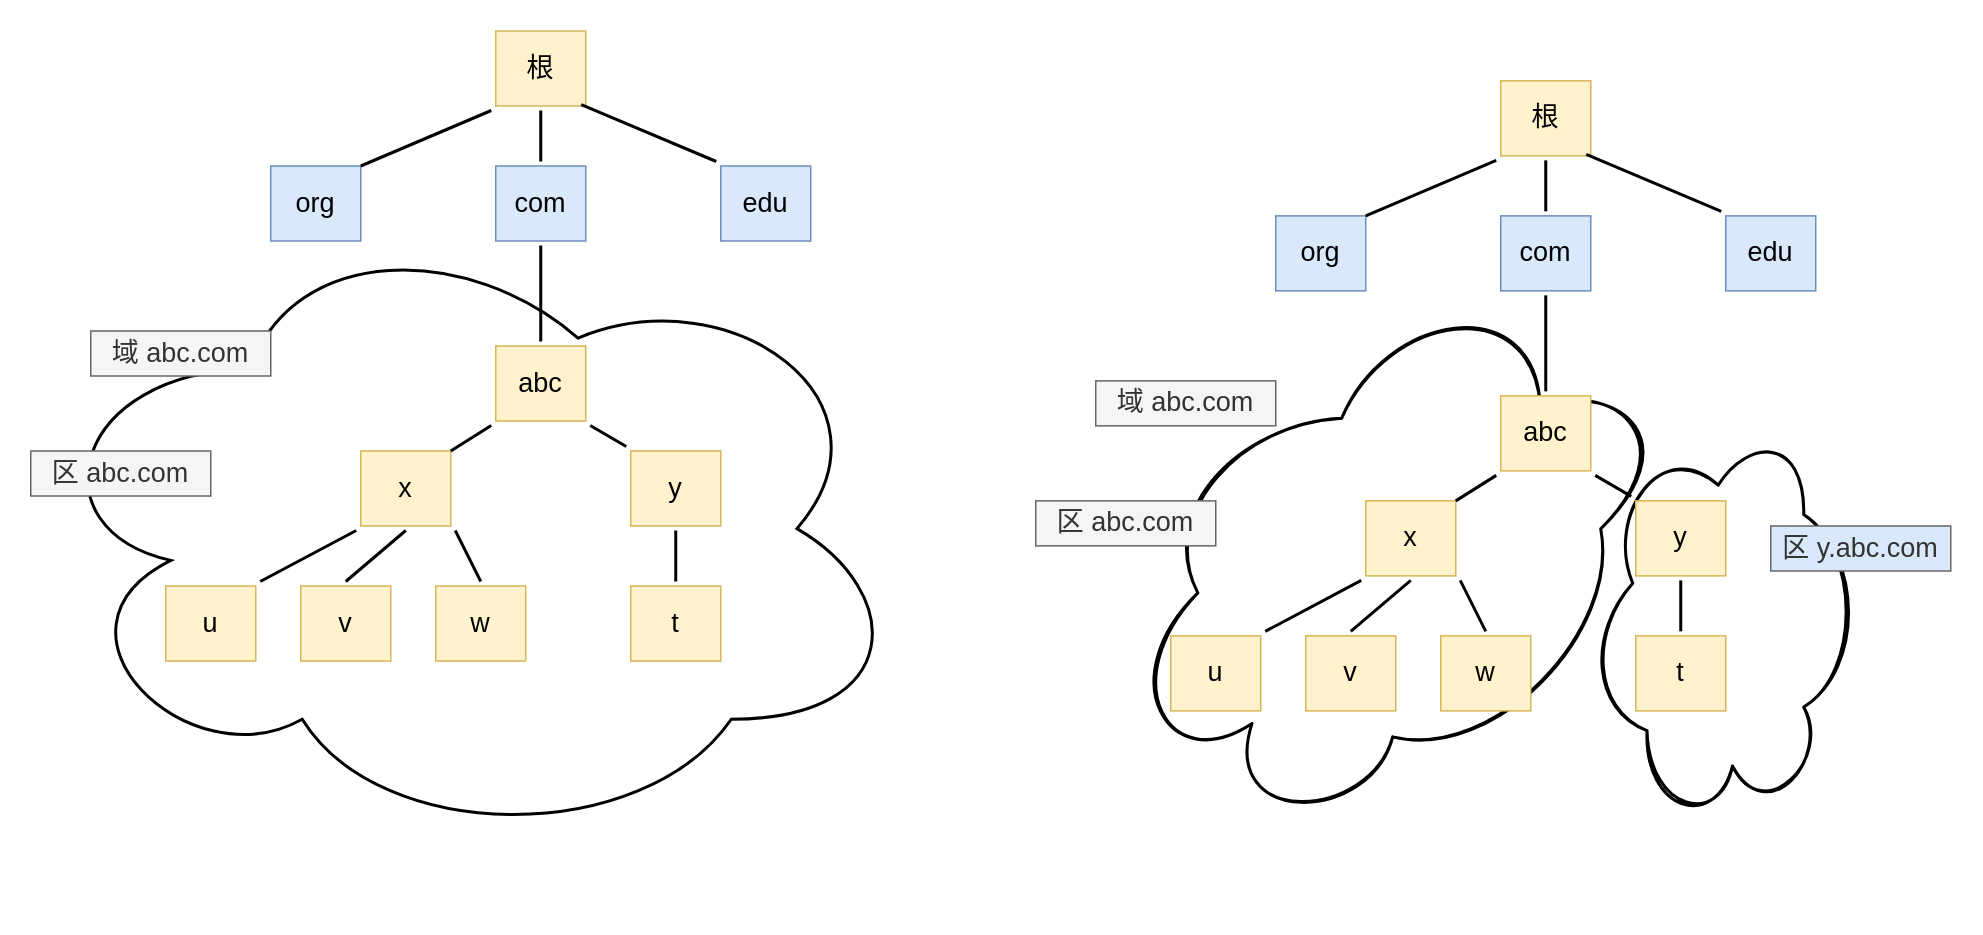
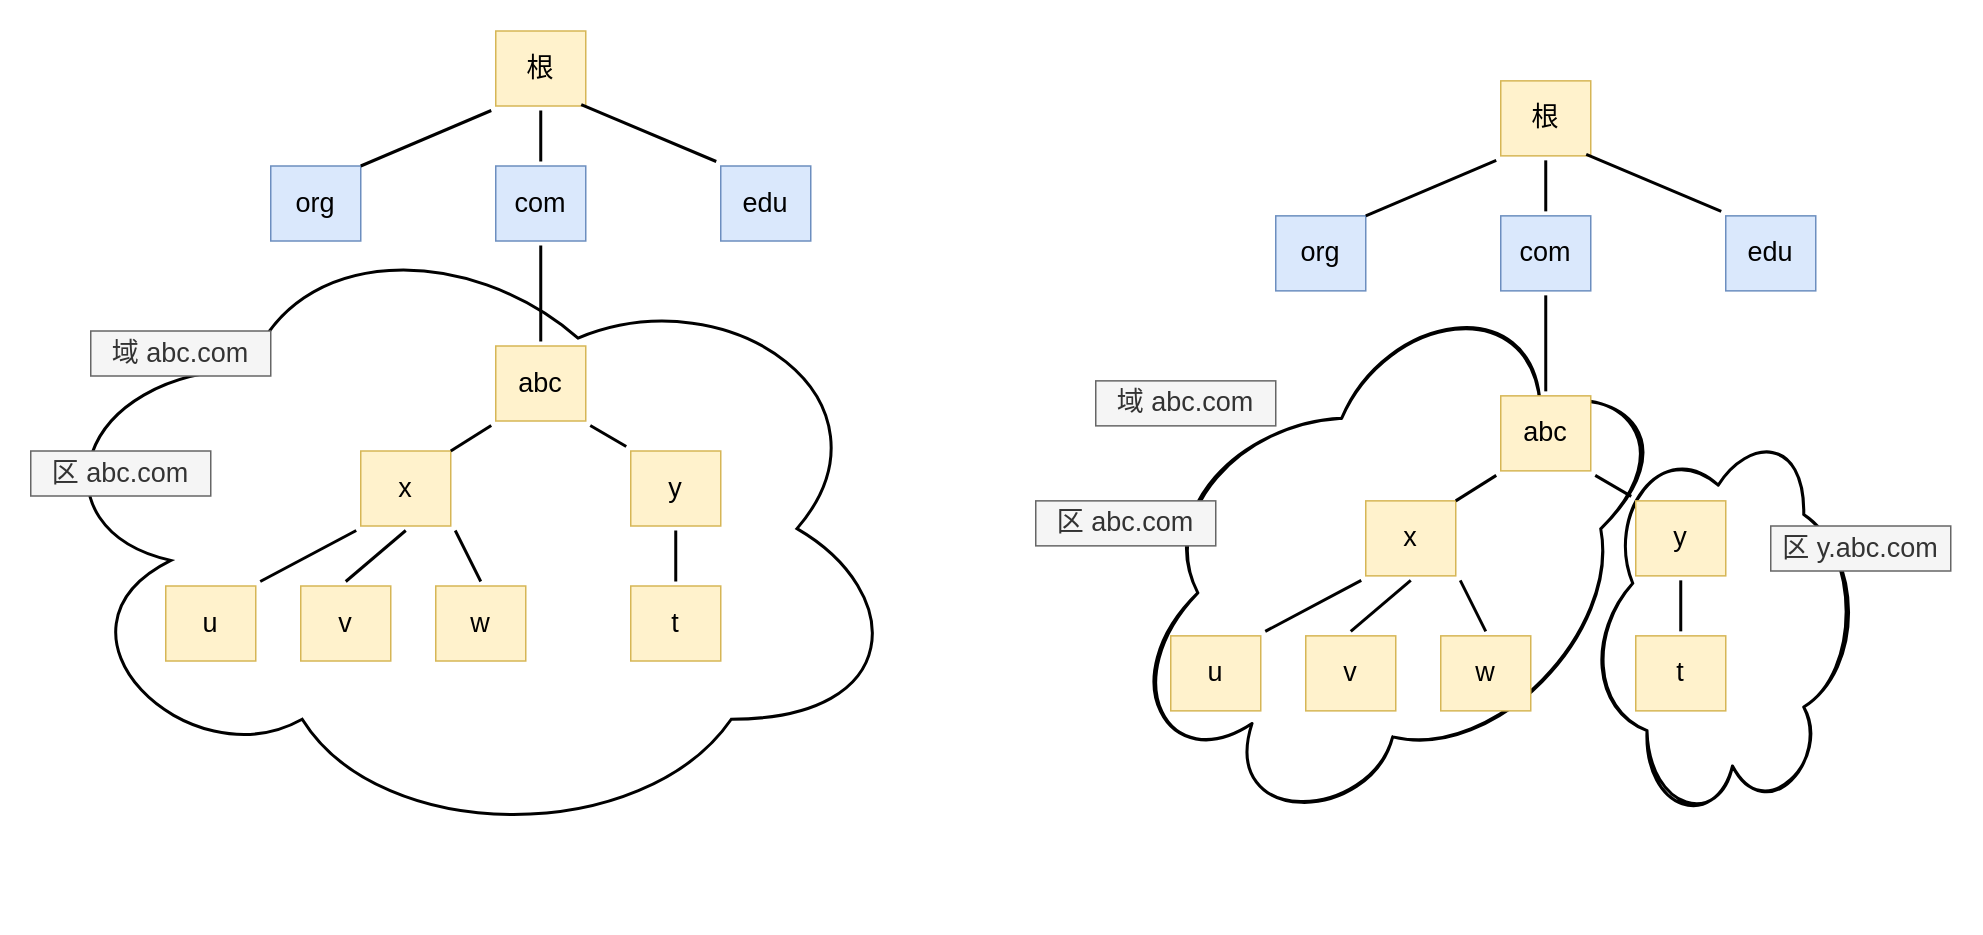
(1861, 548) -> (1861, 548)
